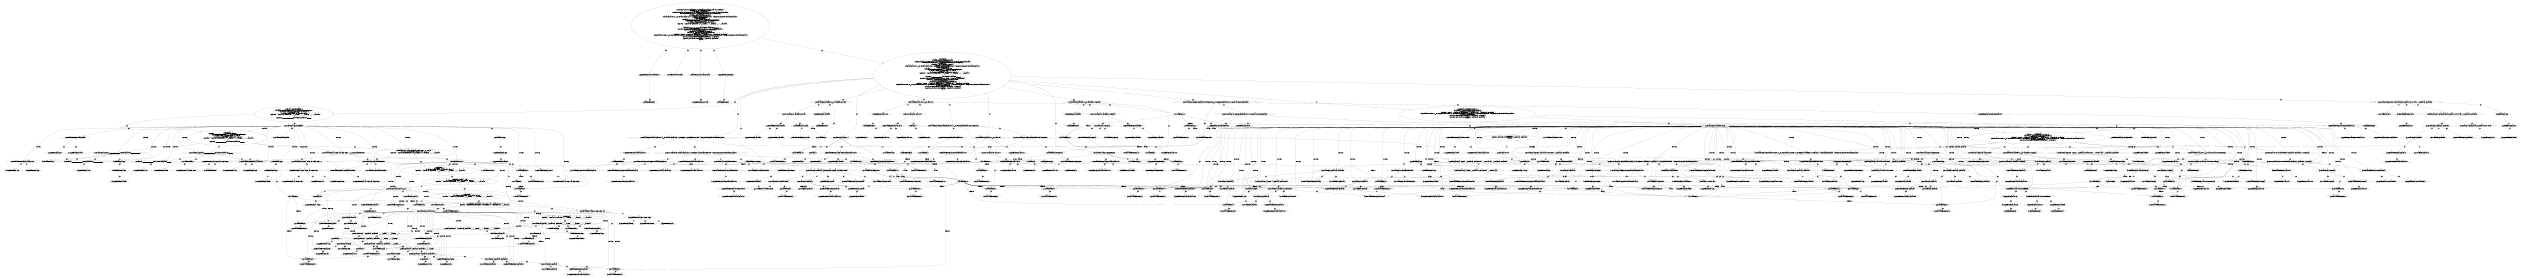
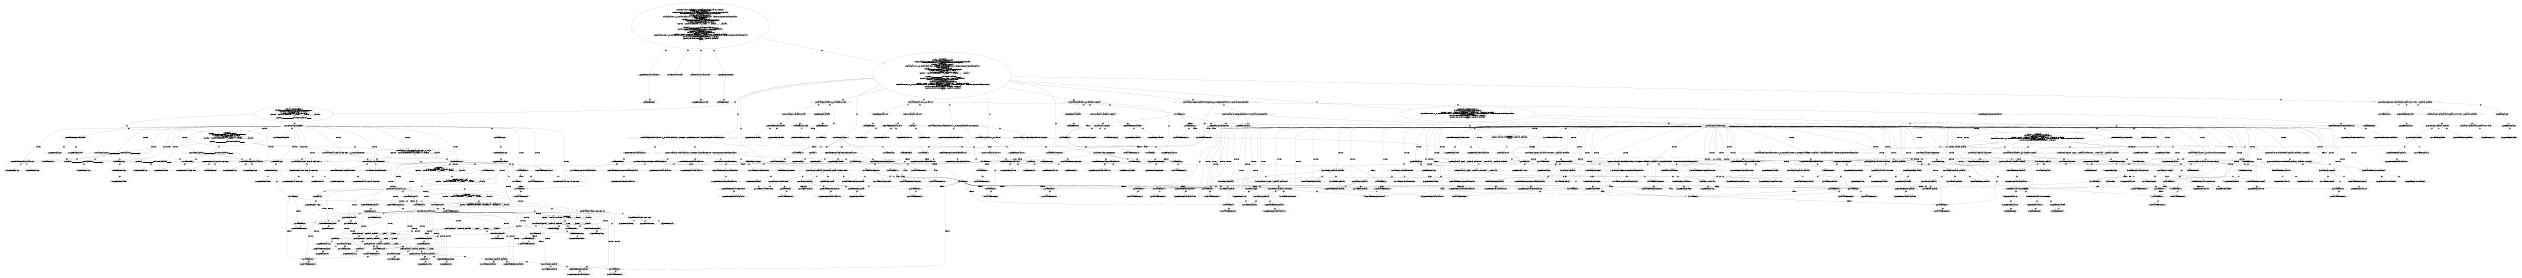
(1711, 177) -> none
(407, 209) -> (405, 210)
